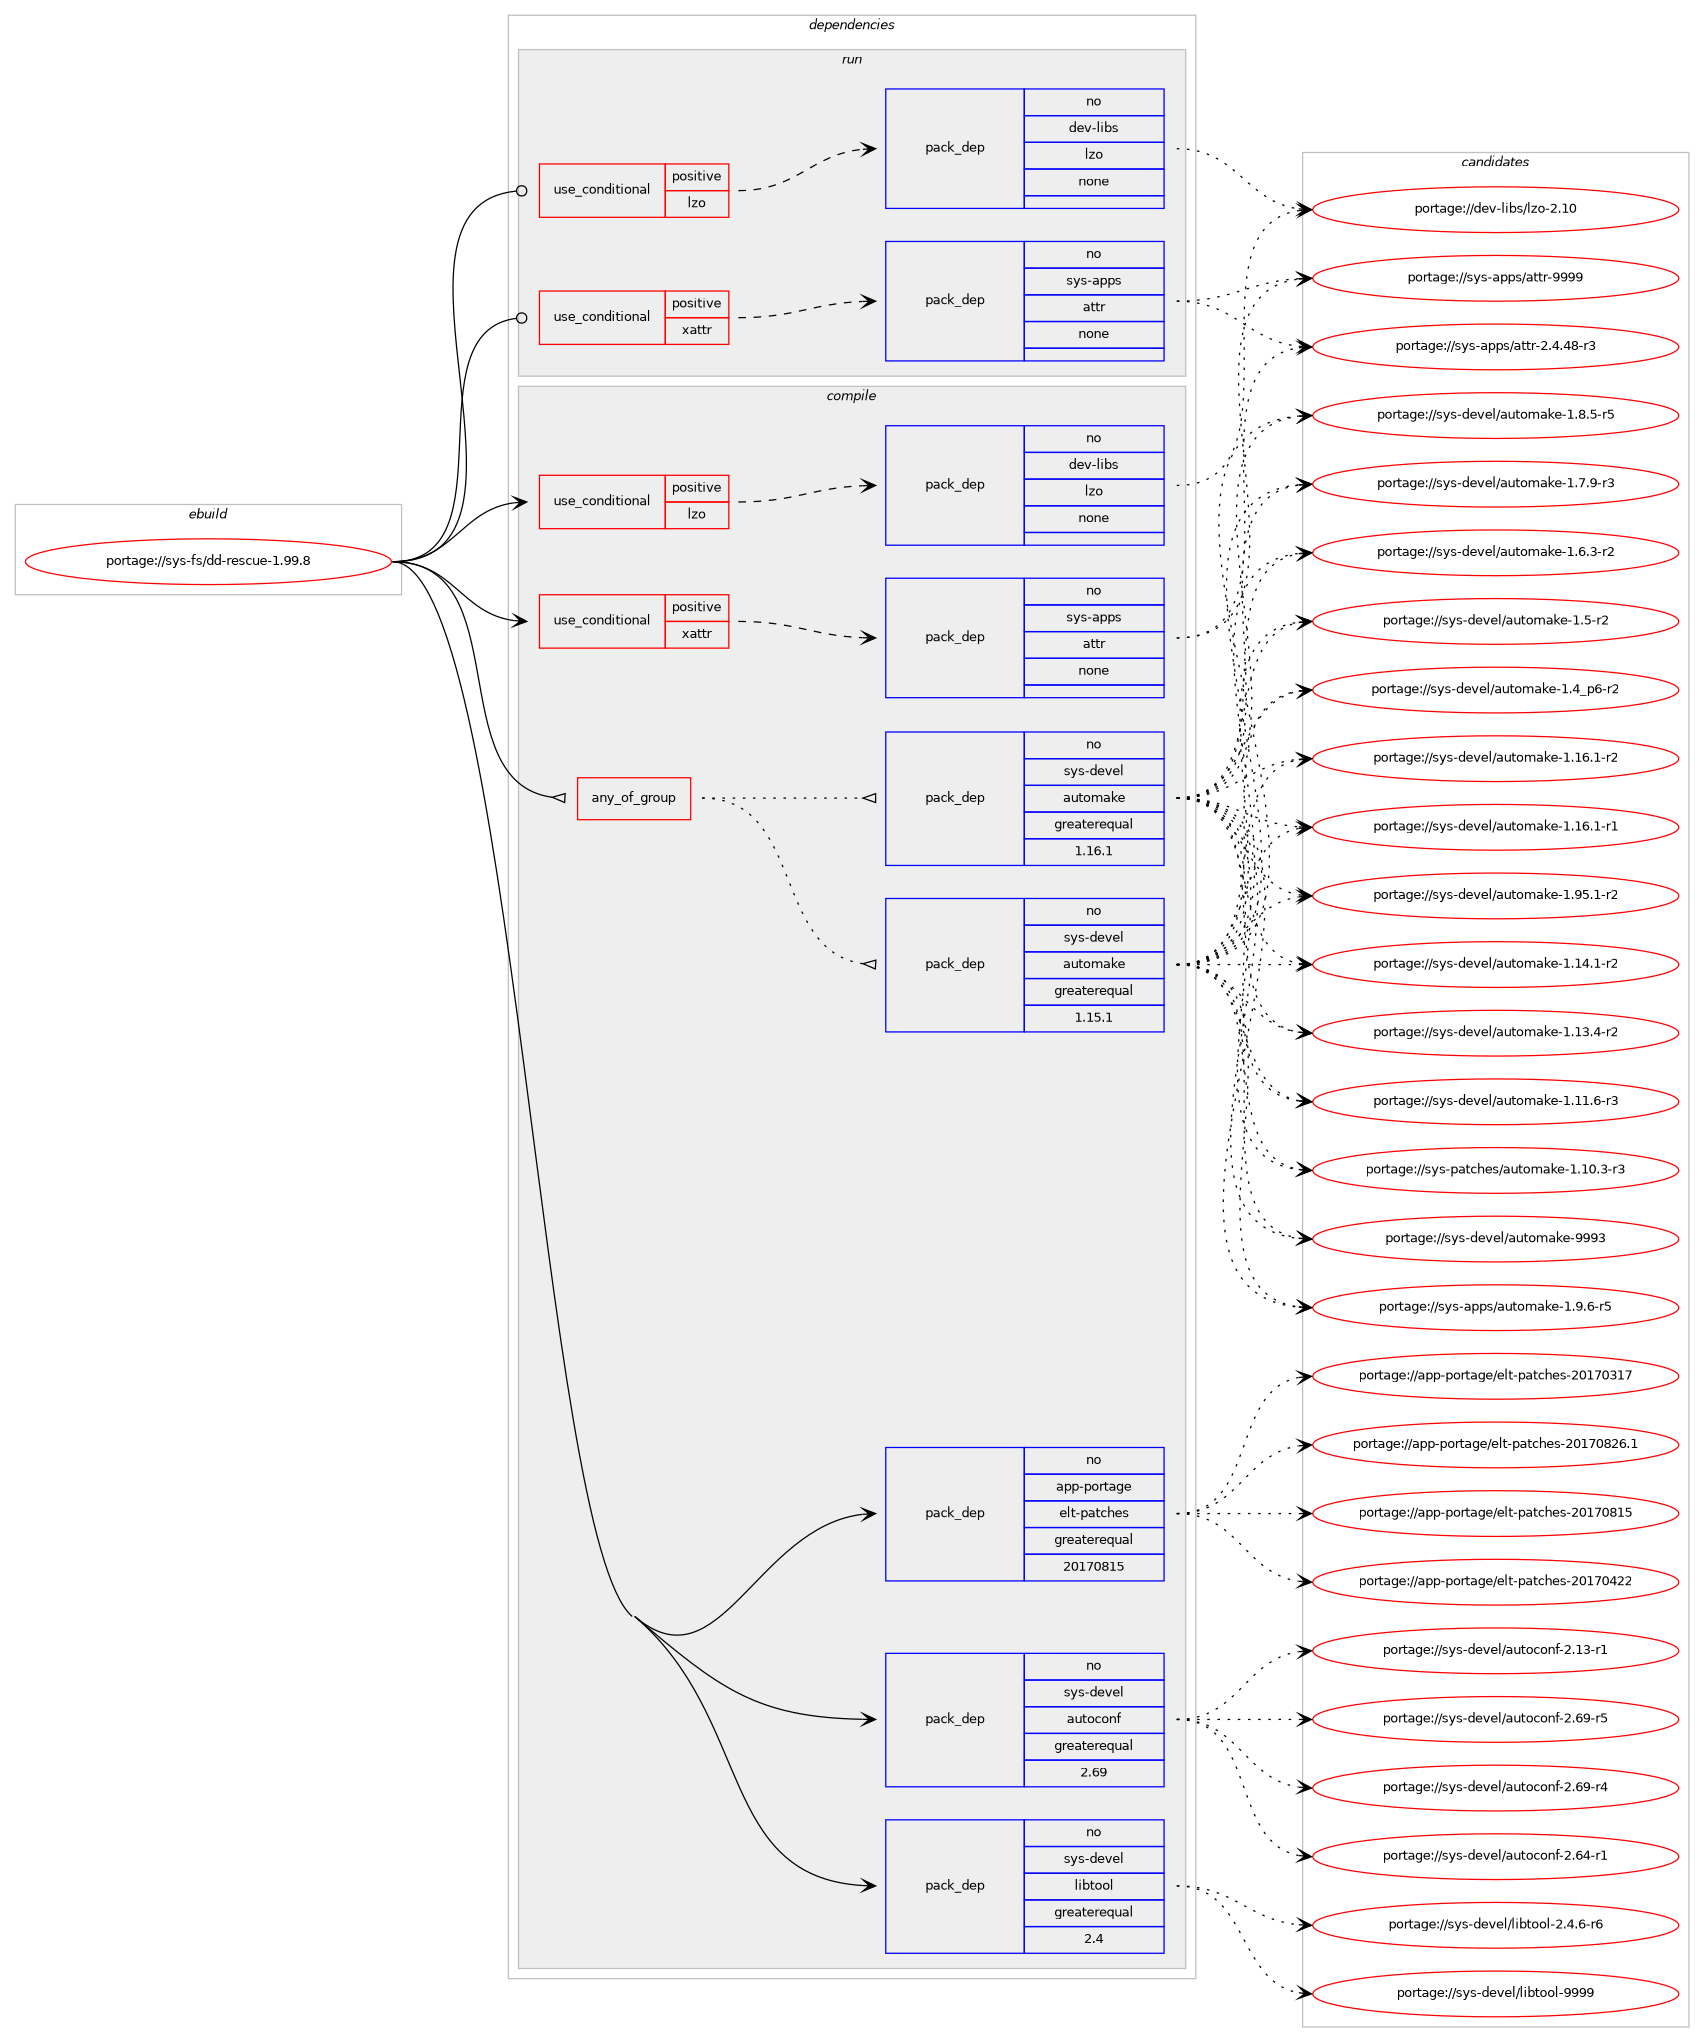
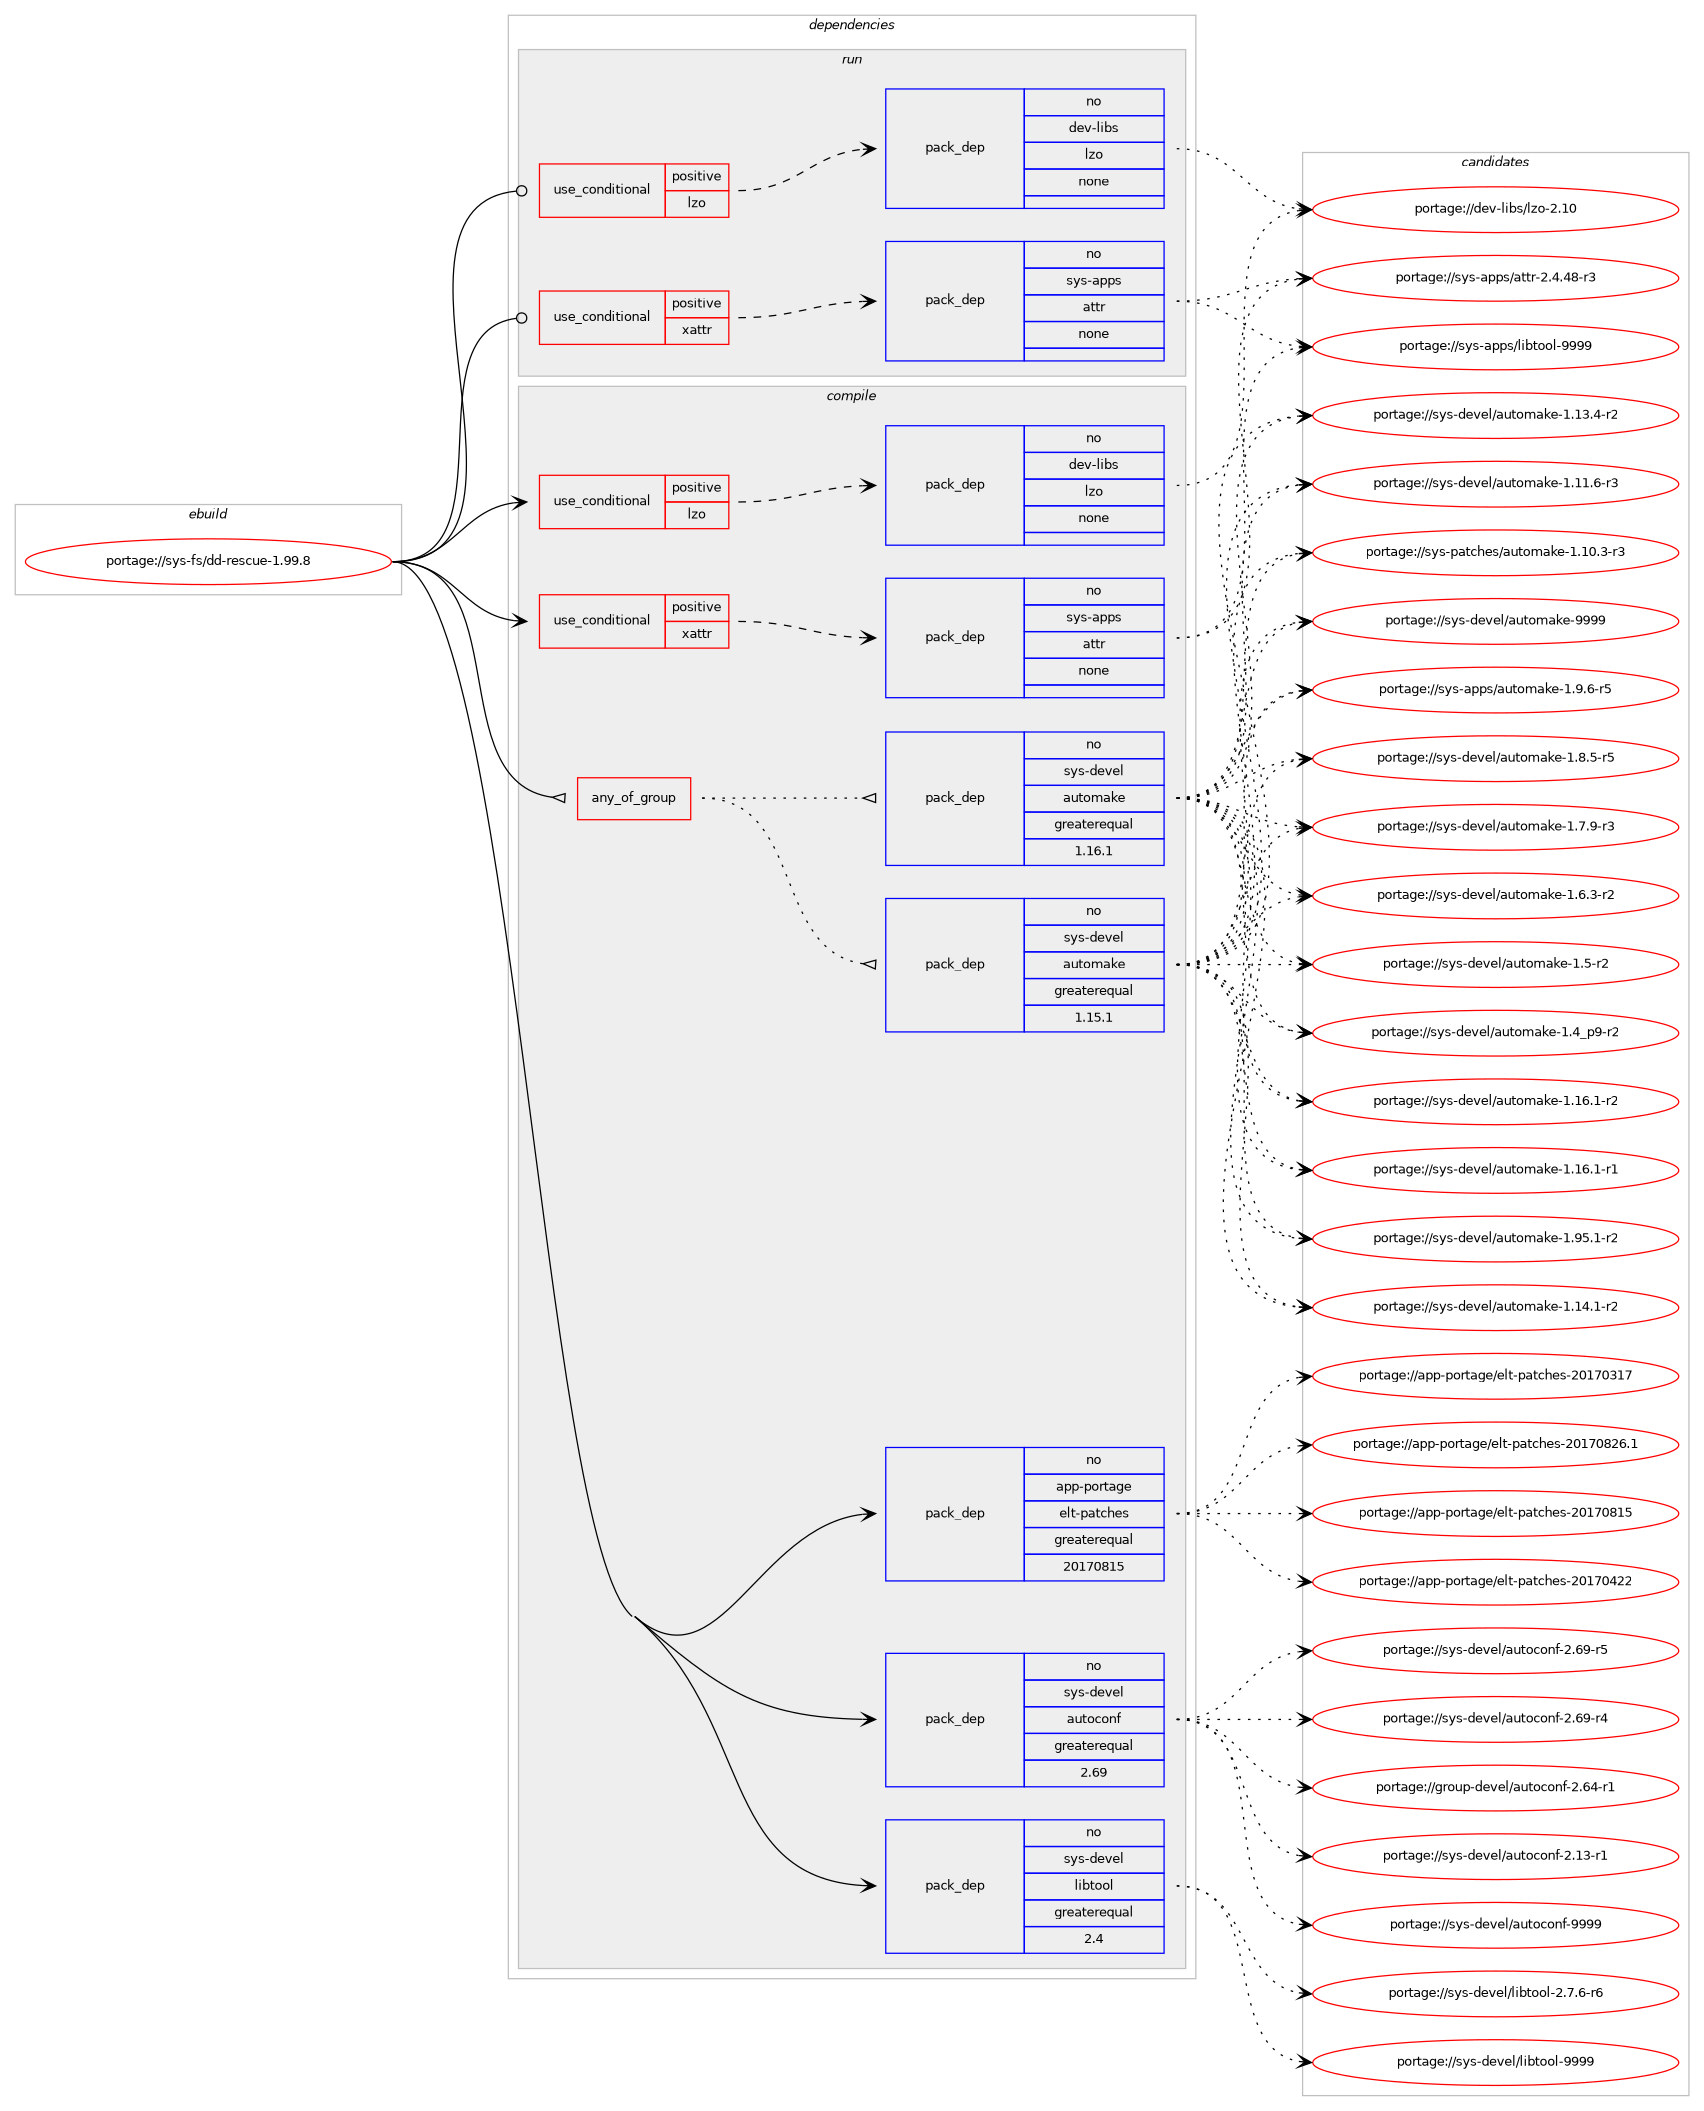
(1496, 278) -> (1496, 347)
(1496, 690) -> (1496, 1033)
(1496, 1239) -> (1496, 621)
(1496, 1857) -> (1496, 1788)
none -> (1496, 1925)
(1496, 1925) -> (1496, 1994)
